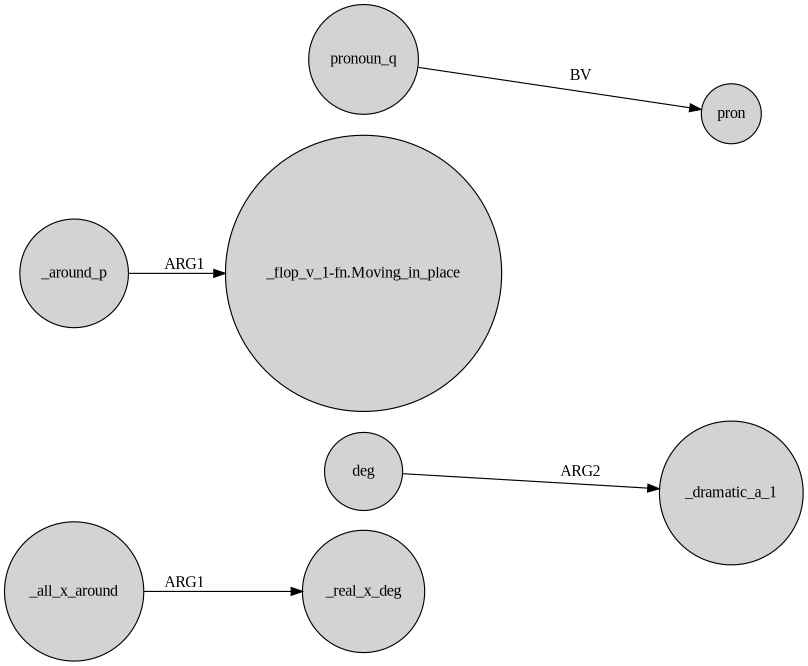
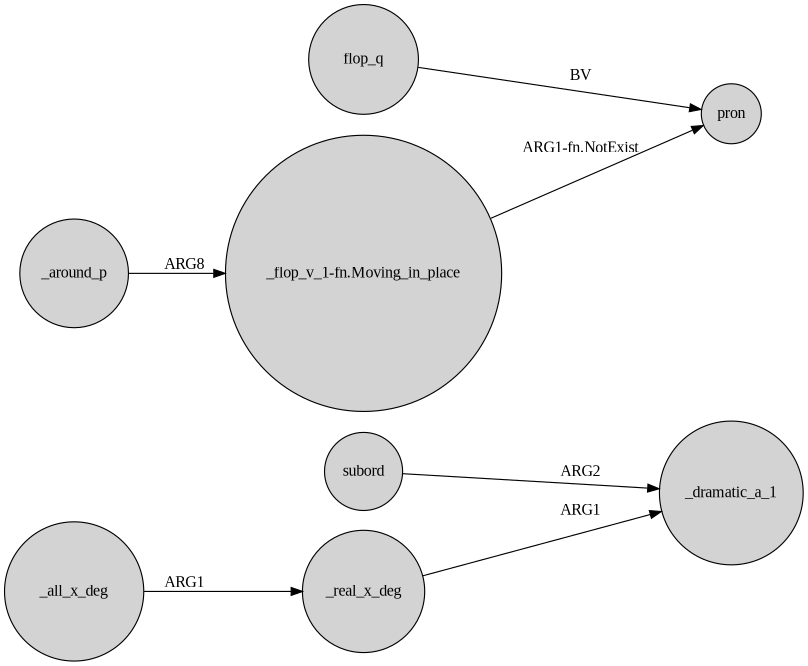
(364, 59) -> (364, 59)
none -> (592, 174)
(185, 265) -> (185, 265)
(364, 471) -> (364, 471)
none -> (536, 545)
(74, 591) -> (74, 591)
